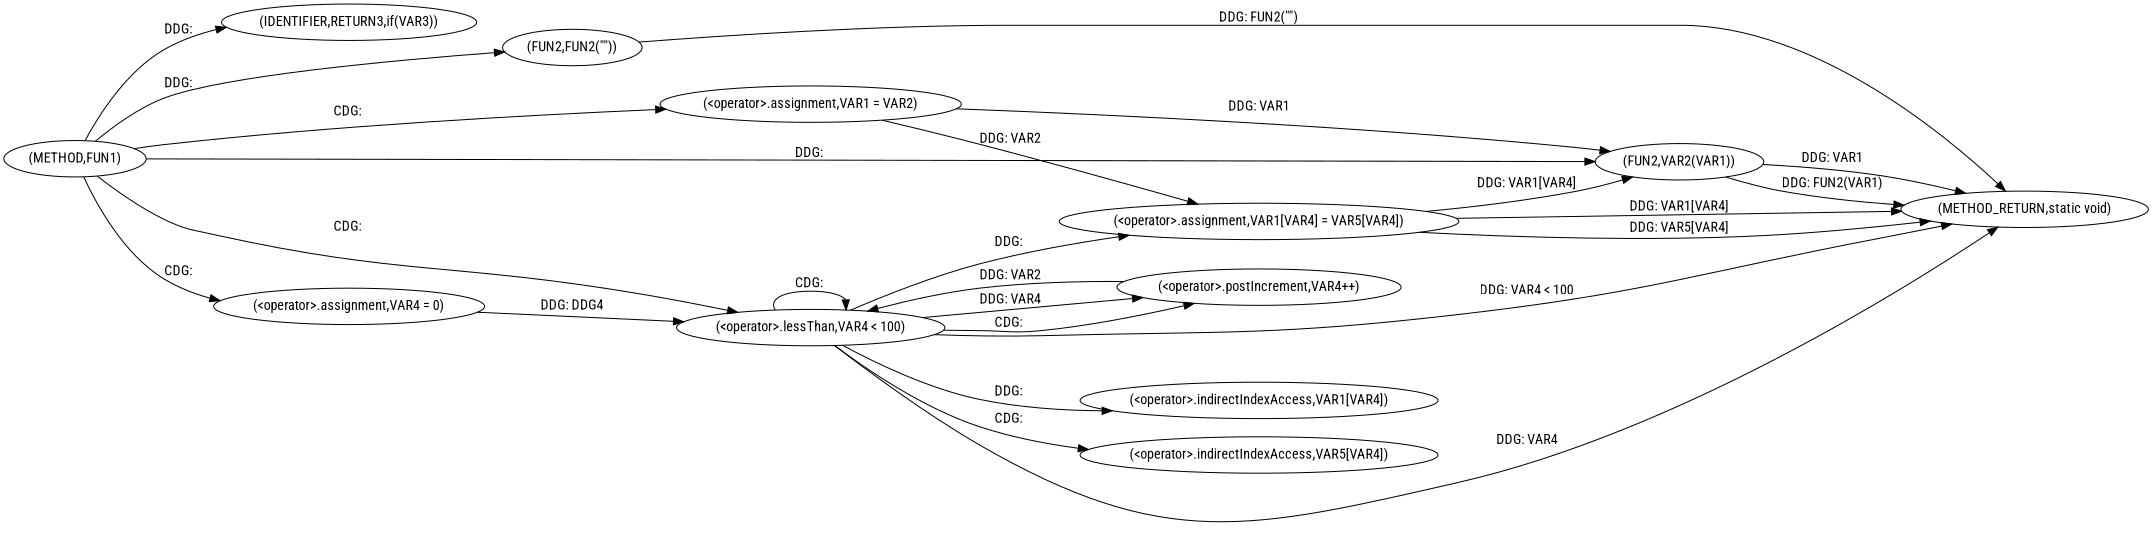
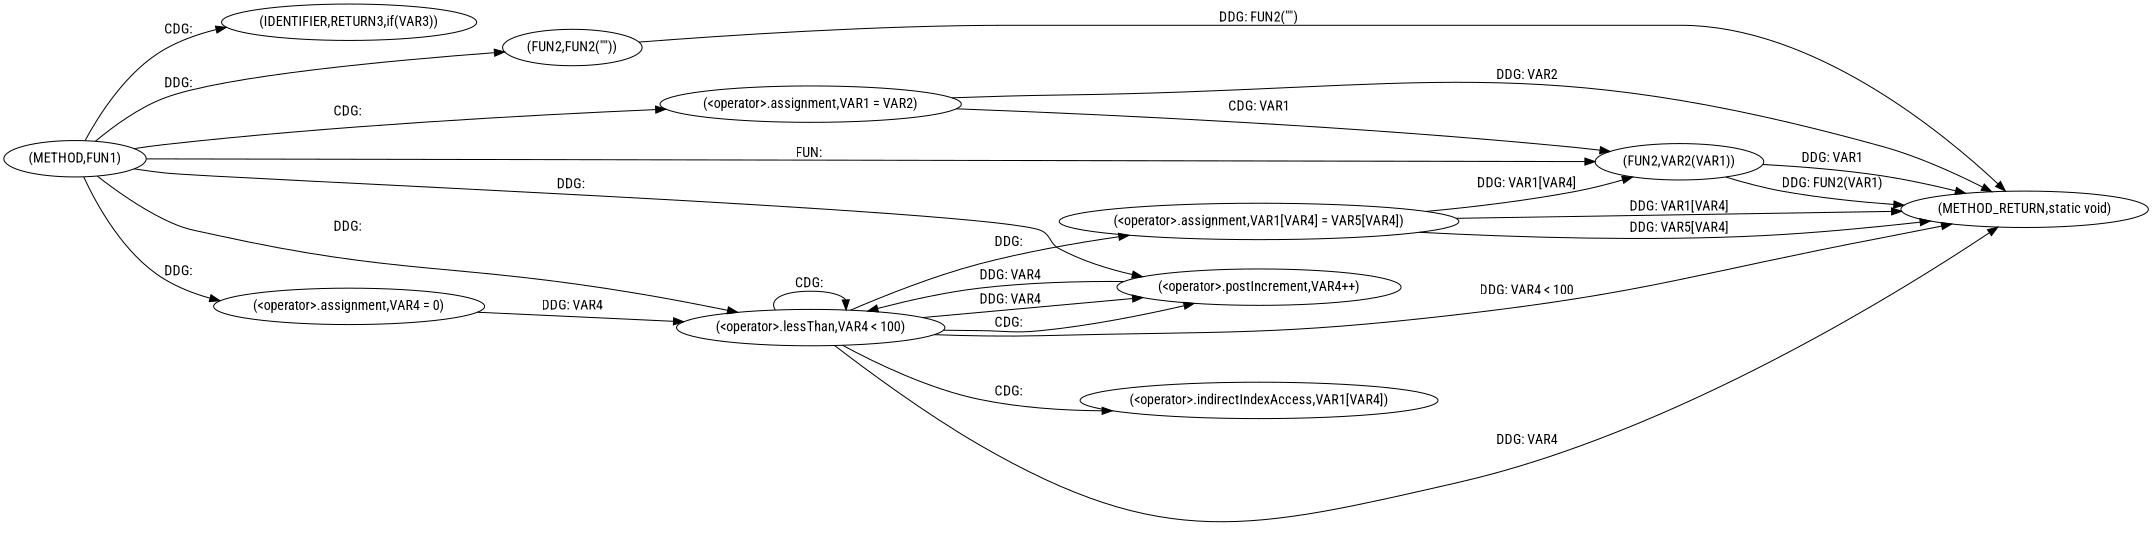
(180, 30) -> (180, 30)
(1259, 107) -> (1259, 107)
(811, 153) -> (811, 153)
(1013, 153) -> (1474, 82)
none -> (640, 198)
(349, 227) -> (349, 227)
(180, 271) -> (180, 271)
(1010, 276) -> (1010, 276)
(572, 306) -> (572, 306)
(1010, 392) -> (1010, 392)
(1259, 455) -> none
